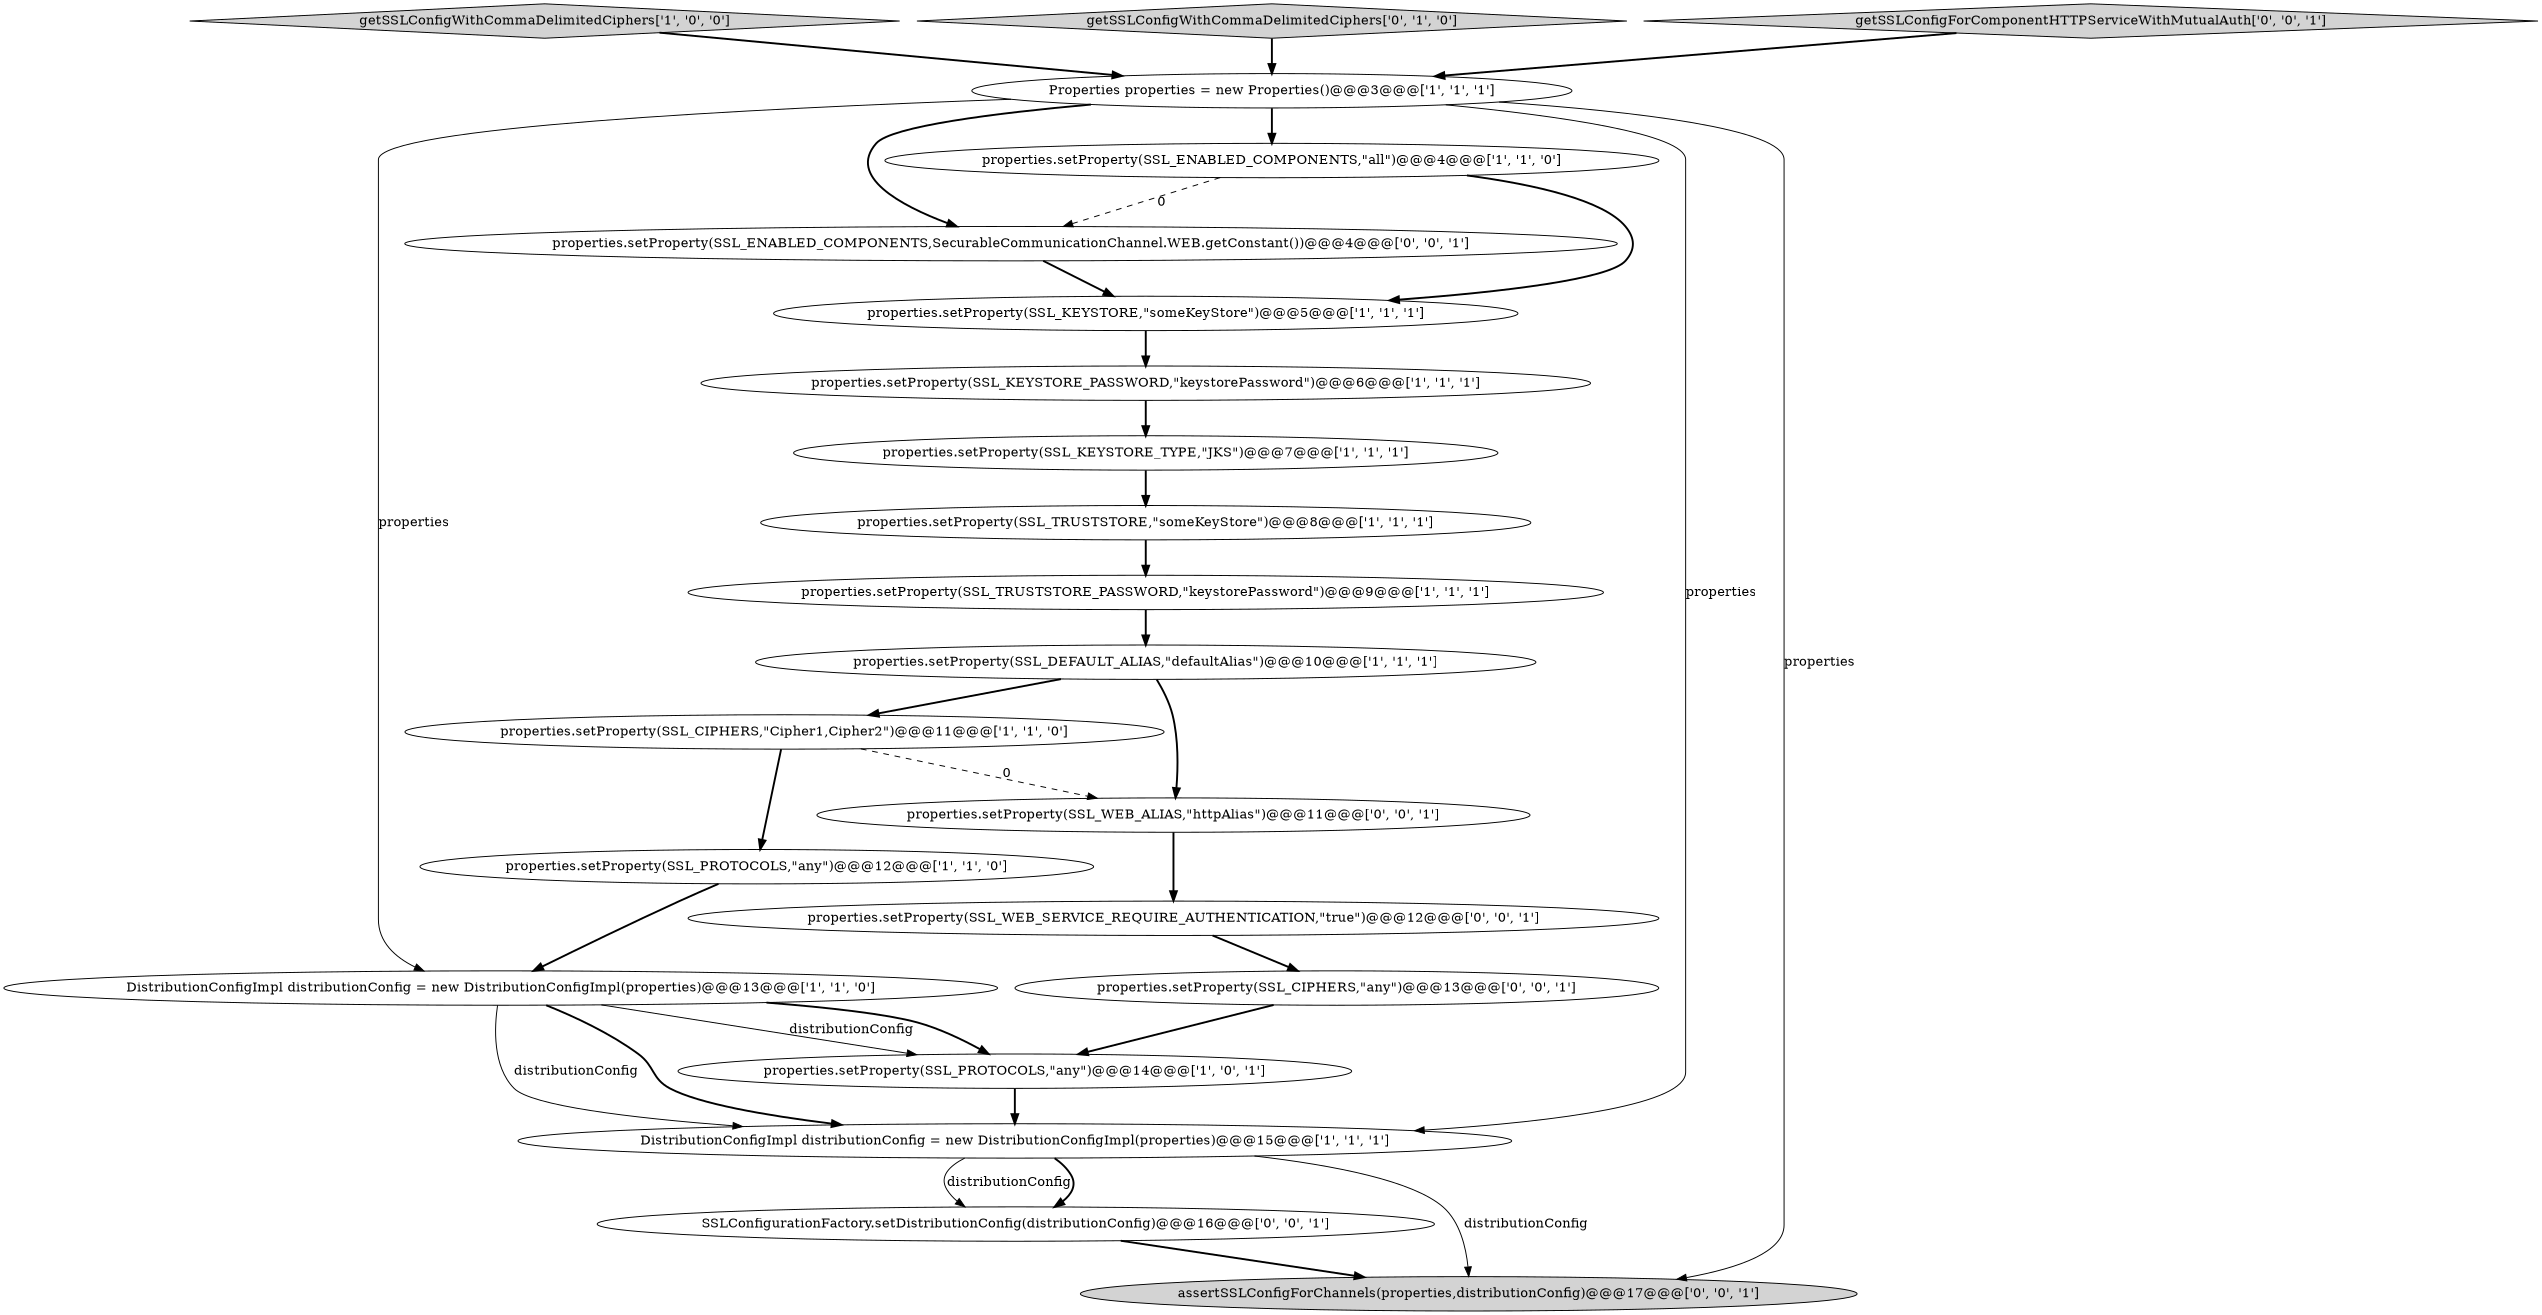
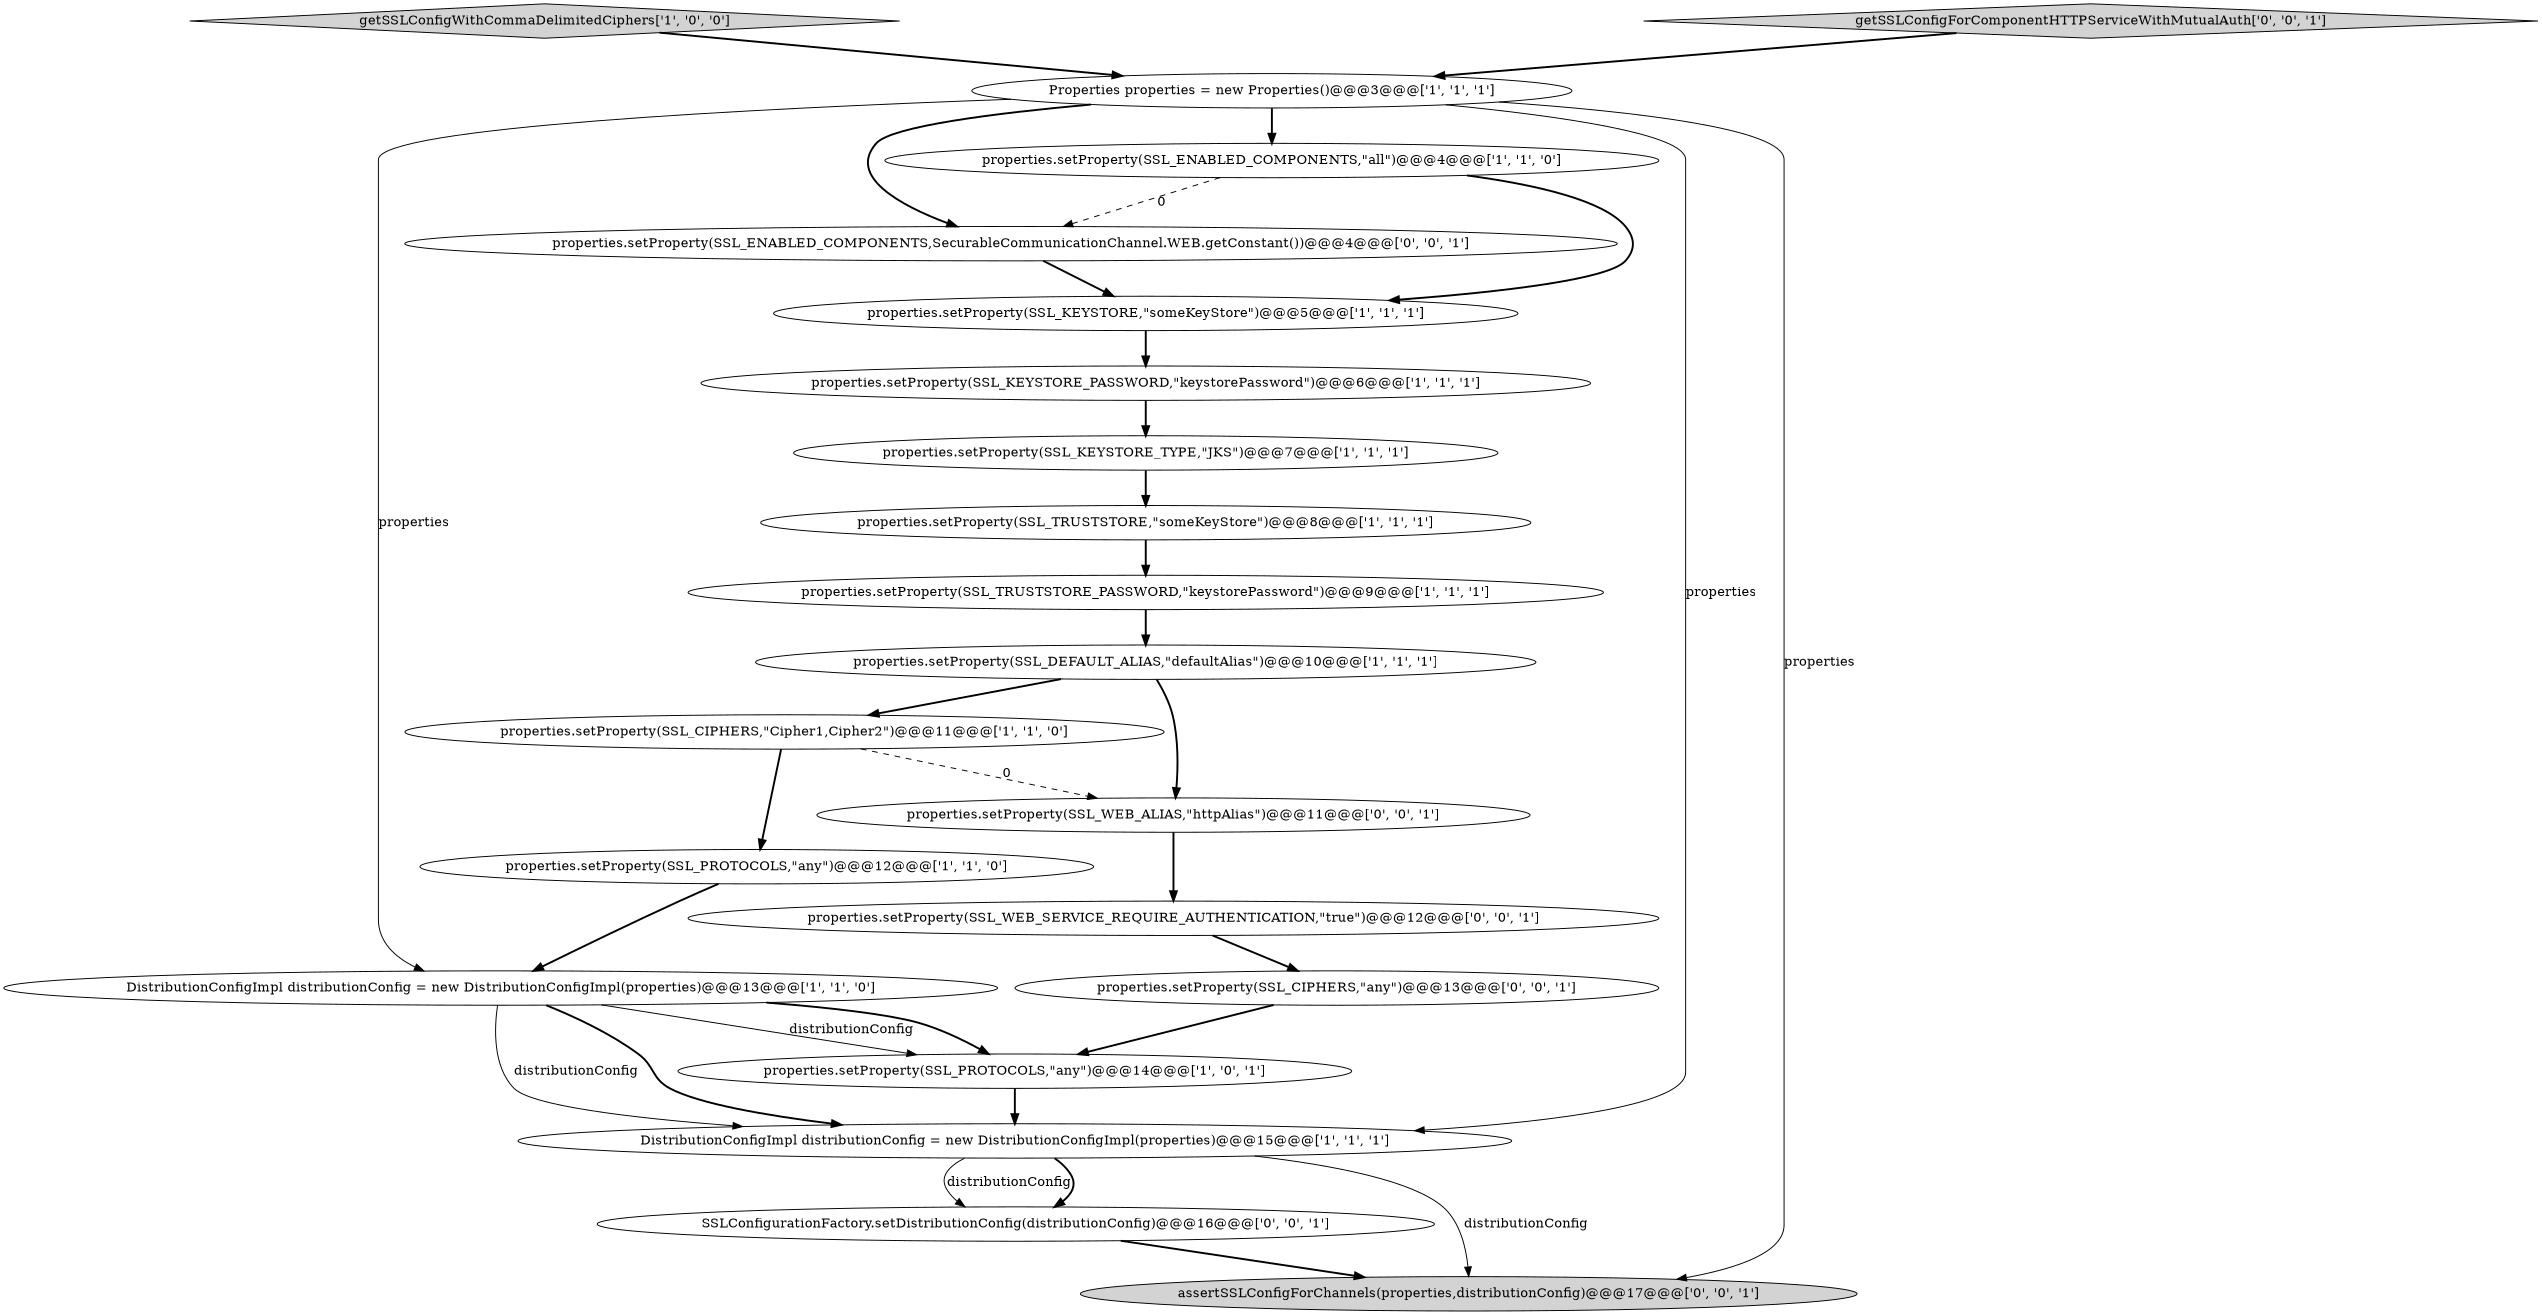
(1272, 21) -> none
